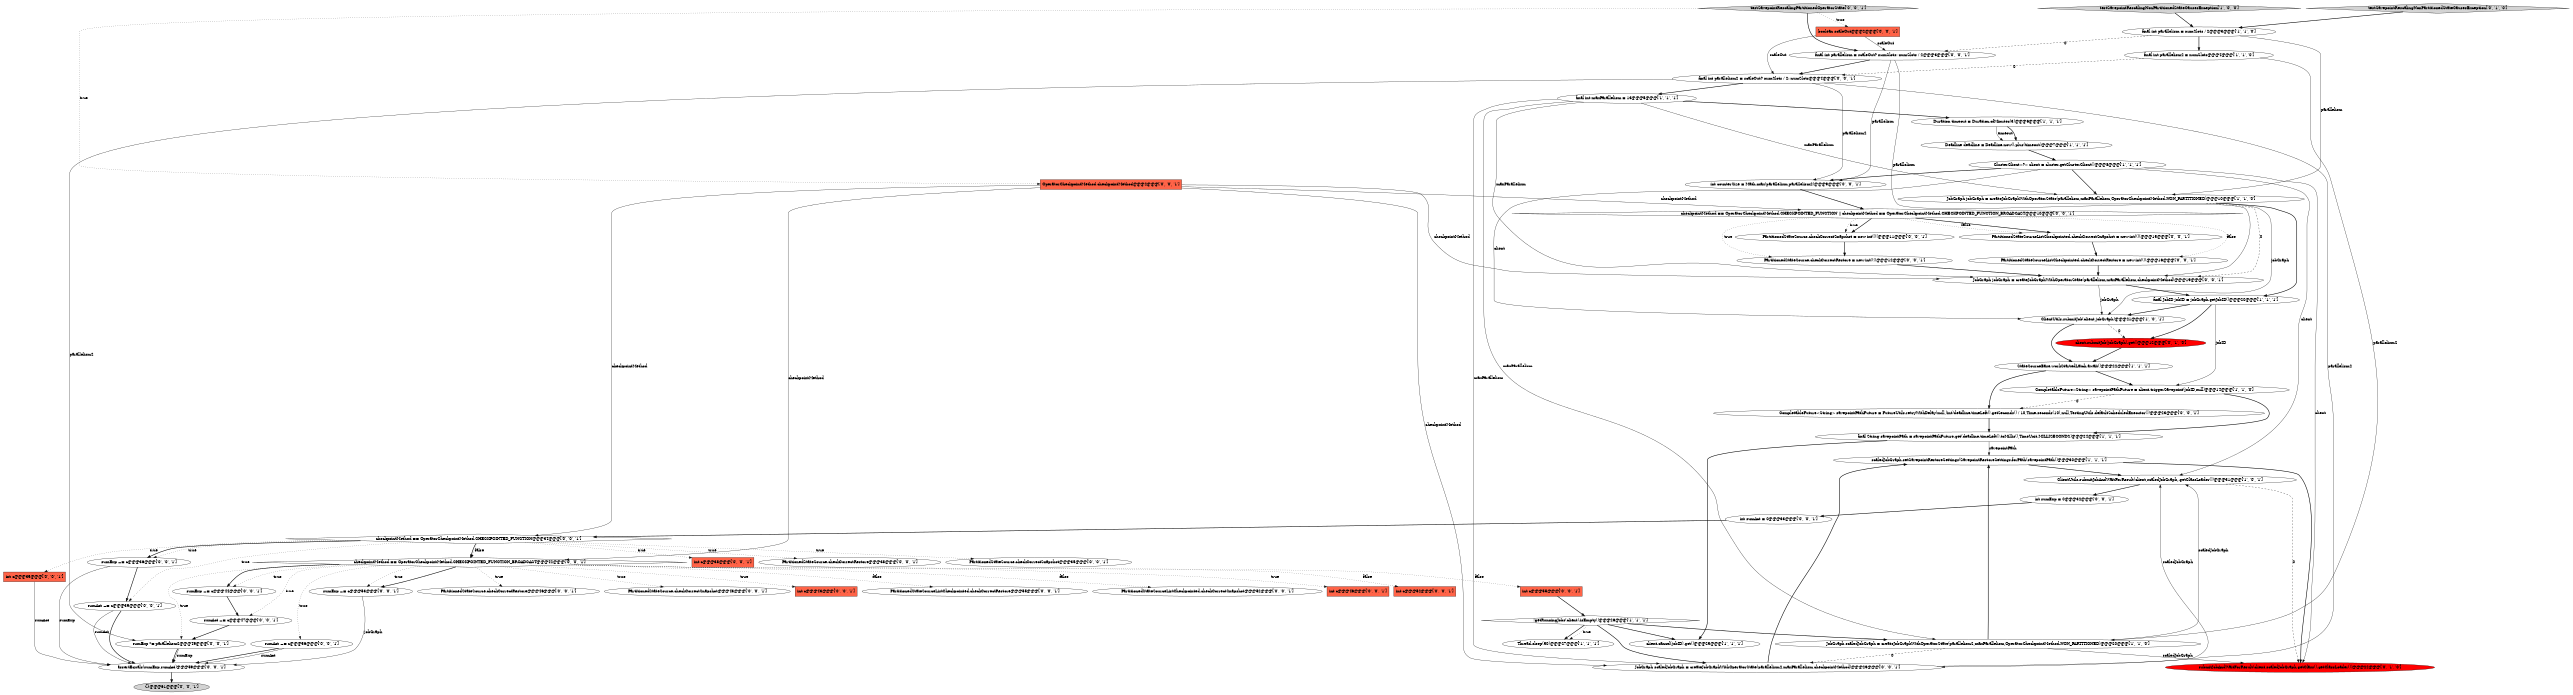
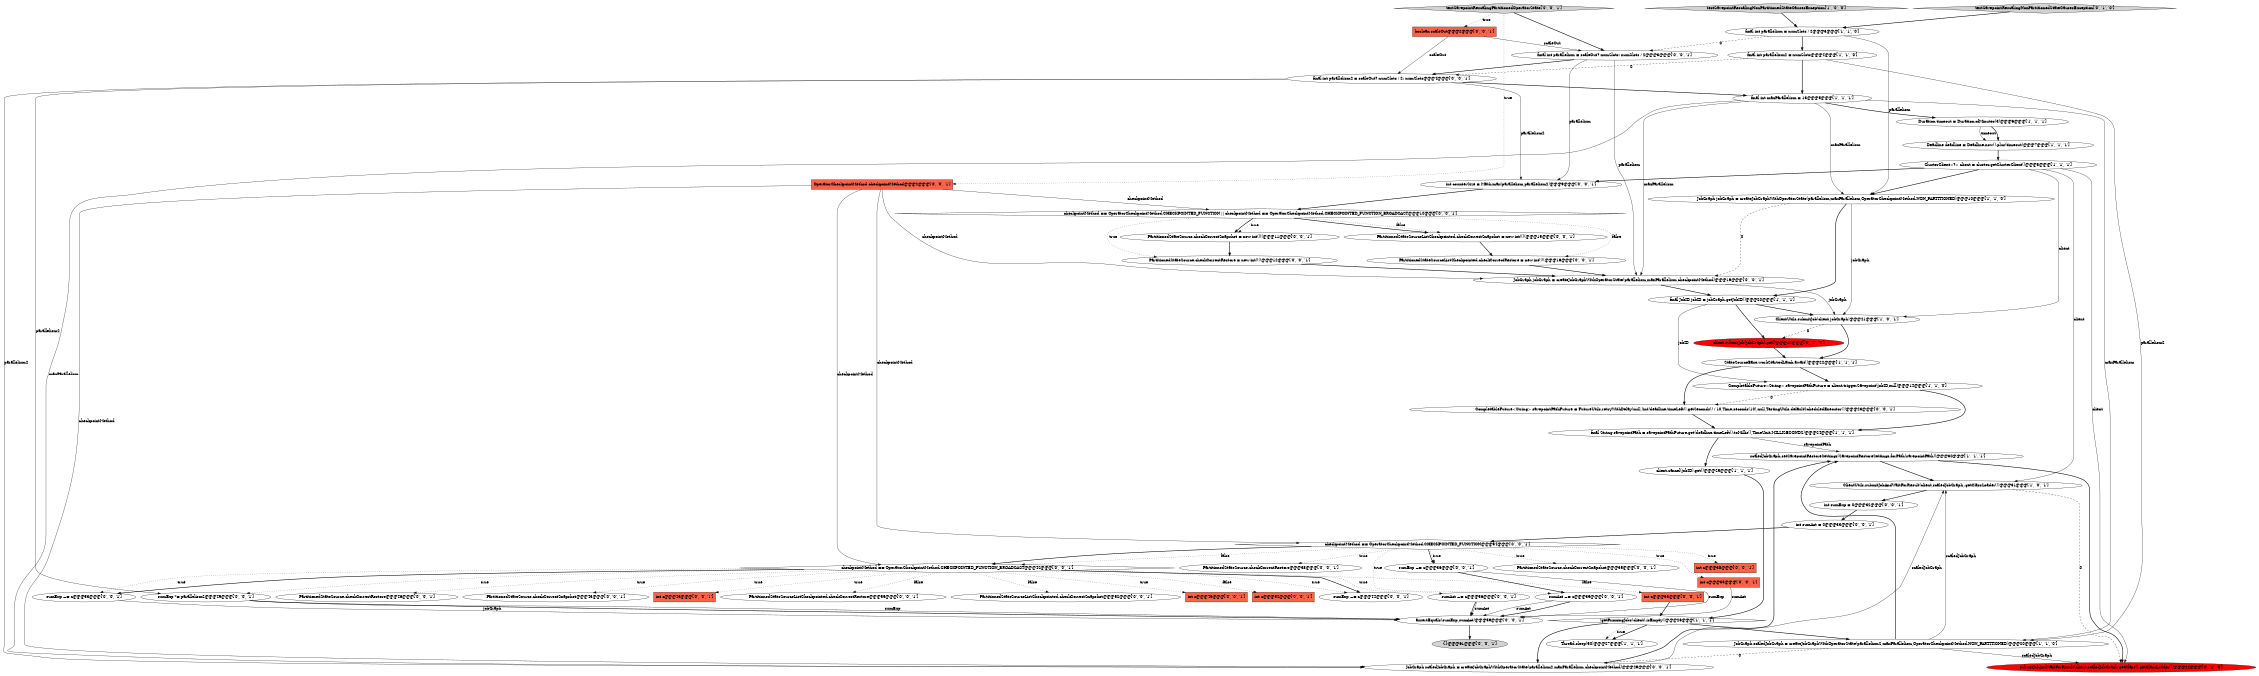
none -> (1802, 75)
(241, 621) -> none
(1640, 632) -> (1764, 560)
